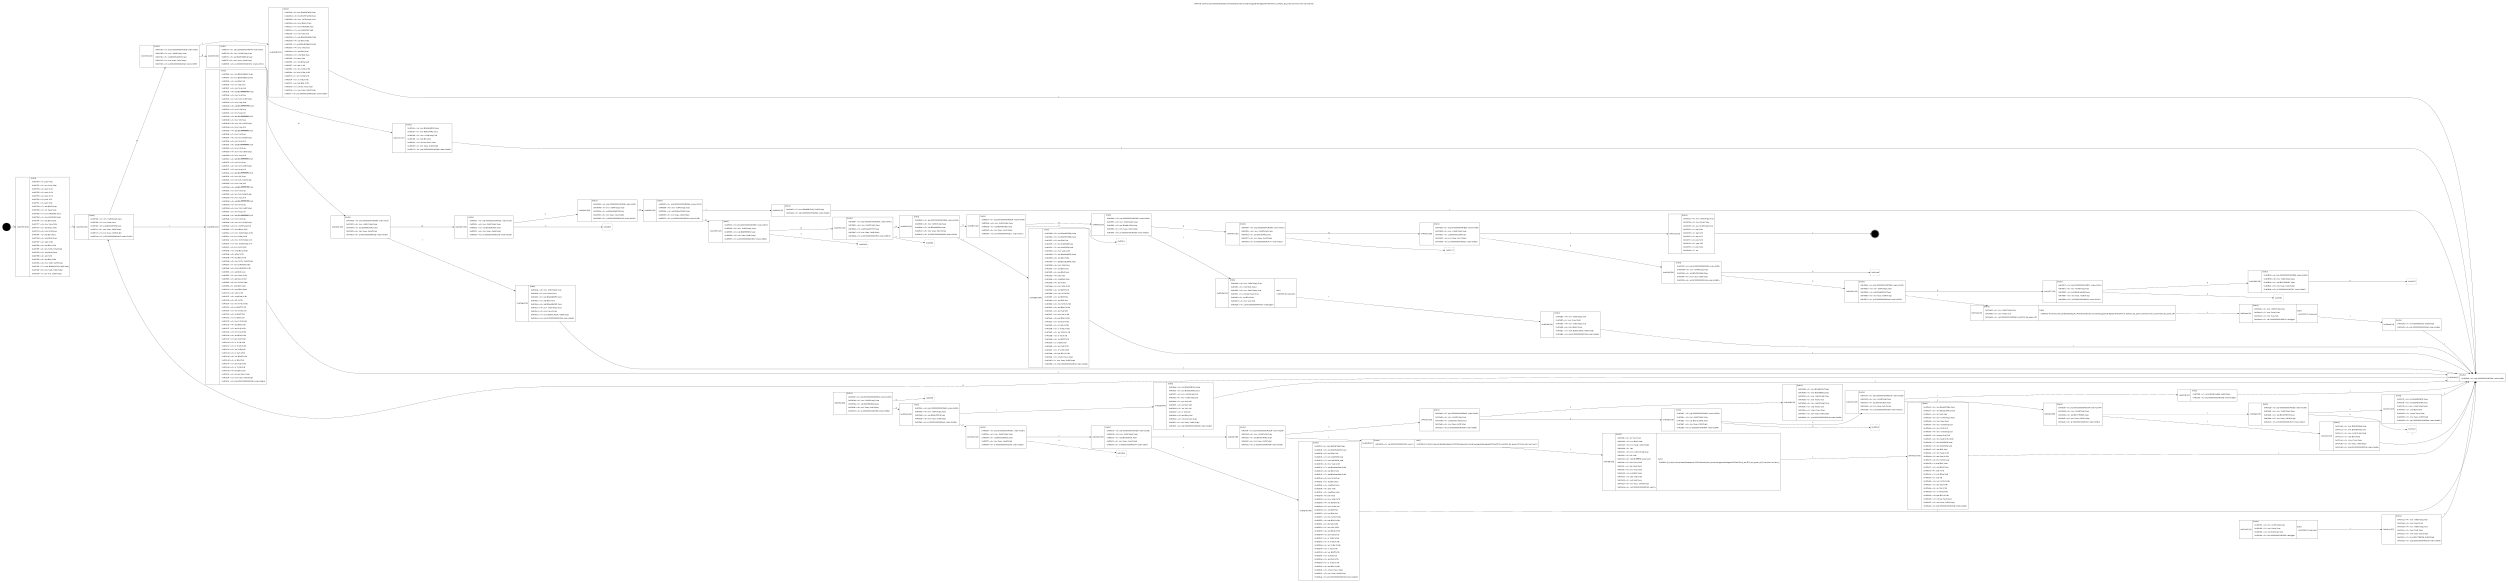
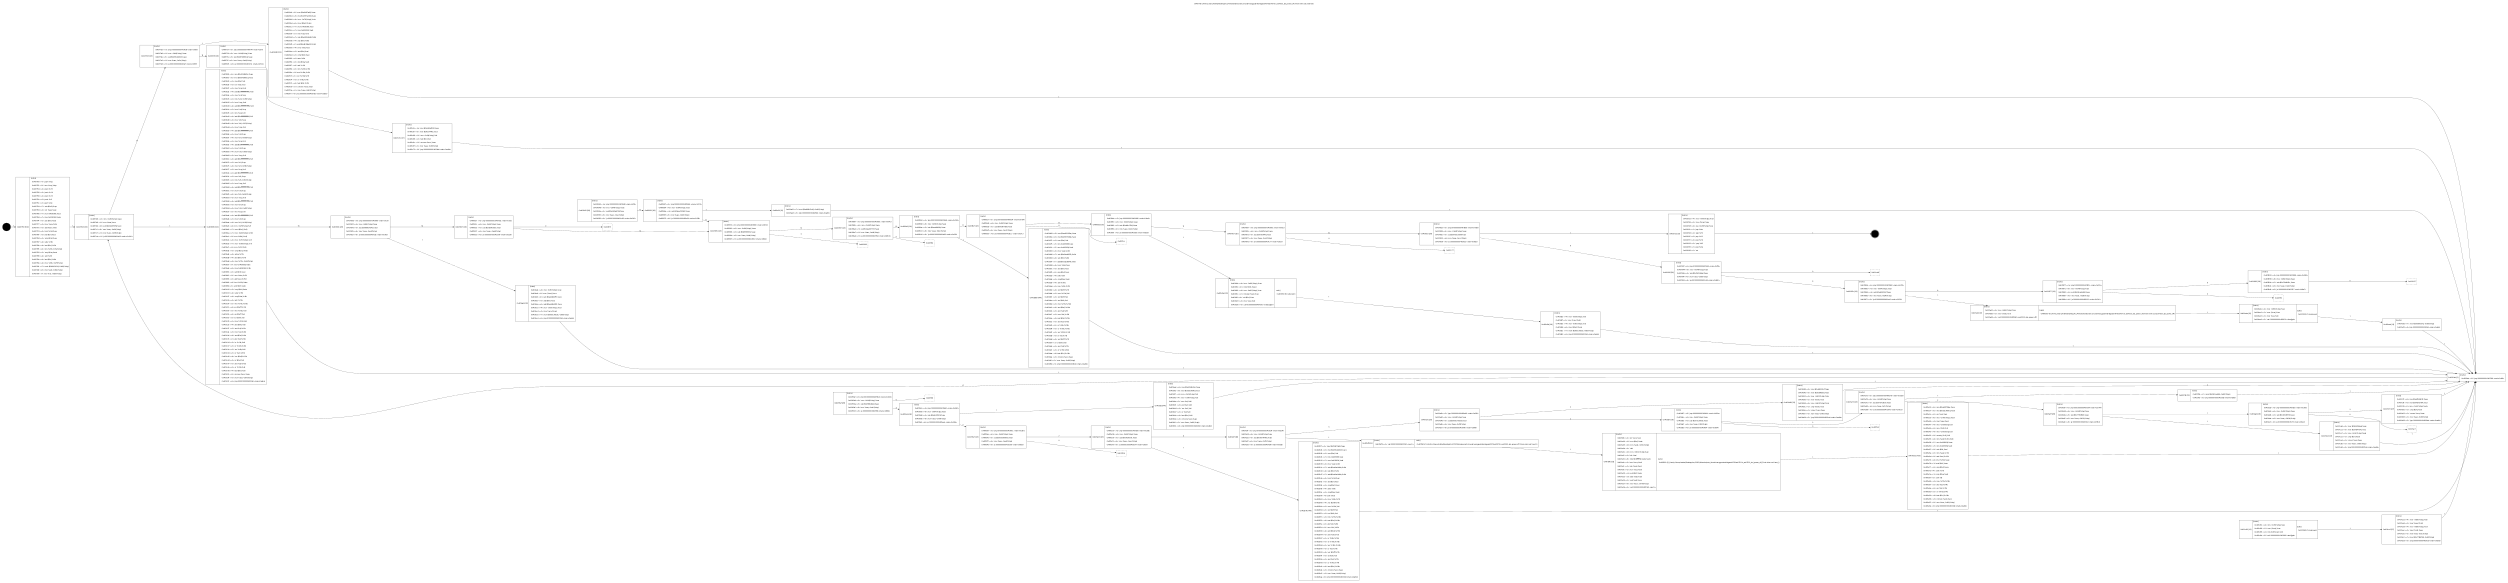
(283, 151) -> (298, 227)
(545, 219) -> (611, 232)
none -> (2151, 386)
